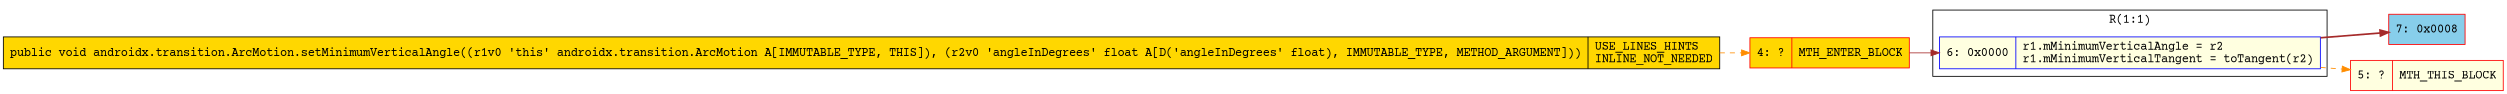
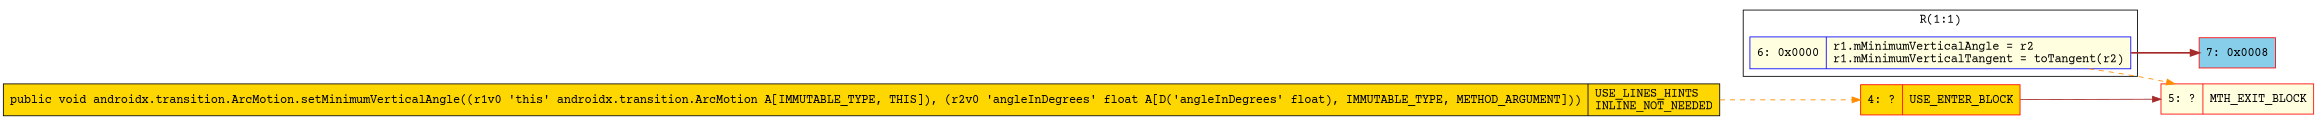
(1851, 52) -> (1961, 99)
(1920, 53) -> (2086, 99)
(2448, 75) -> (2258, 99)
